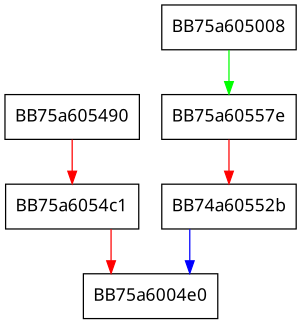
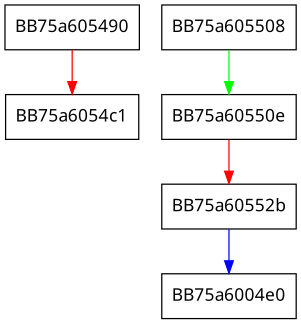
(229, 27) -> (229, 27)
(229, 117) -> (229, 117)
(229, 207) -> (229, 207)
(111, 245) -> none
